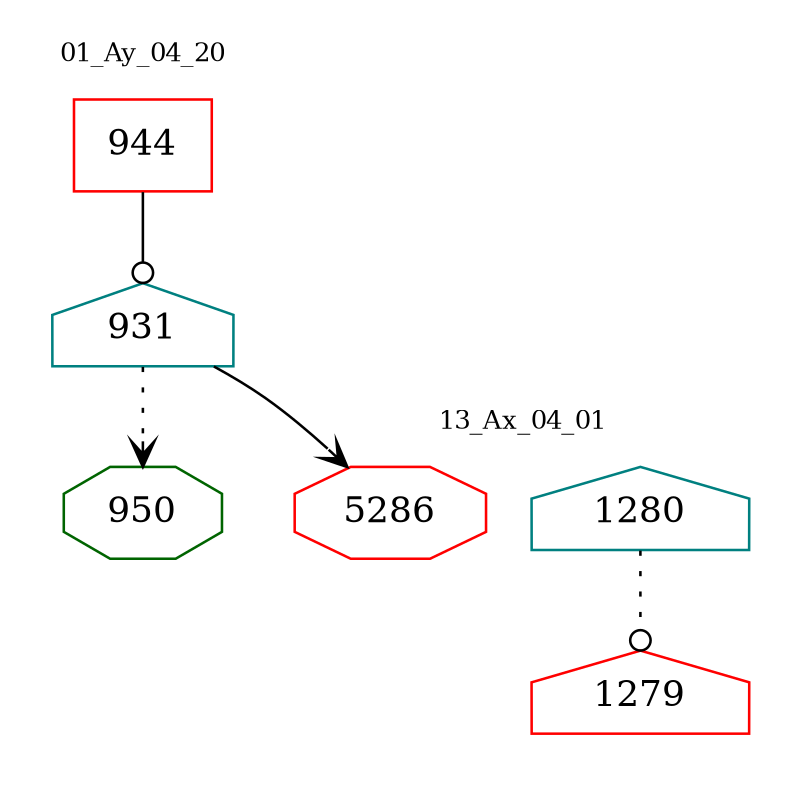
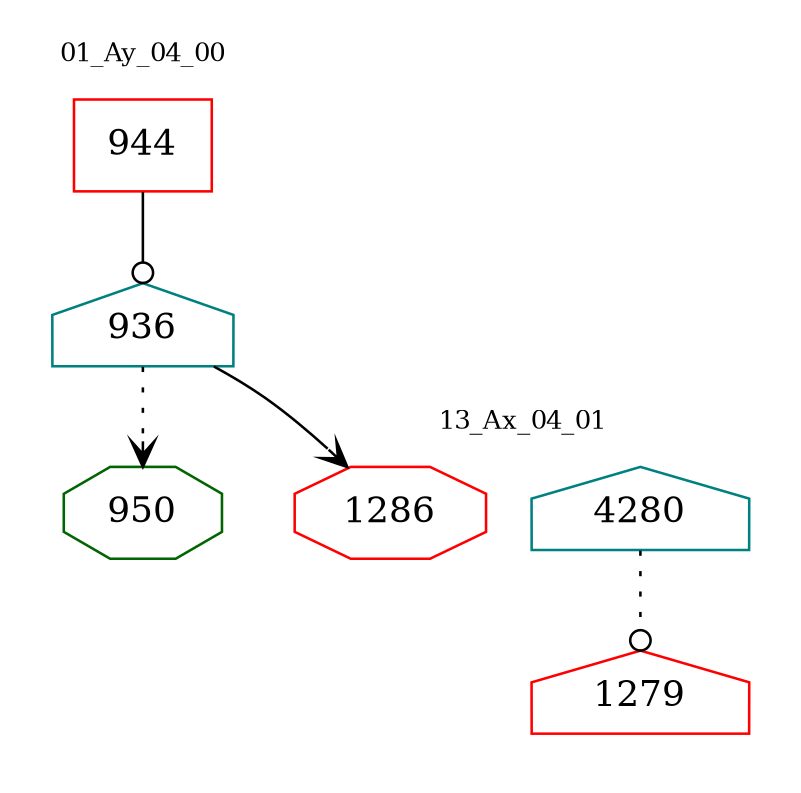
(143, 55) -> (143, 55)
(143, 329) -> (143, 329)
(390, 513) -> (390, 513)
(640, 513) -> (640, 513)
